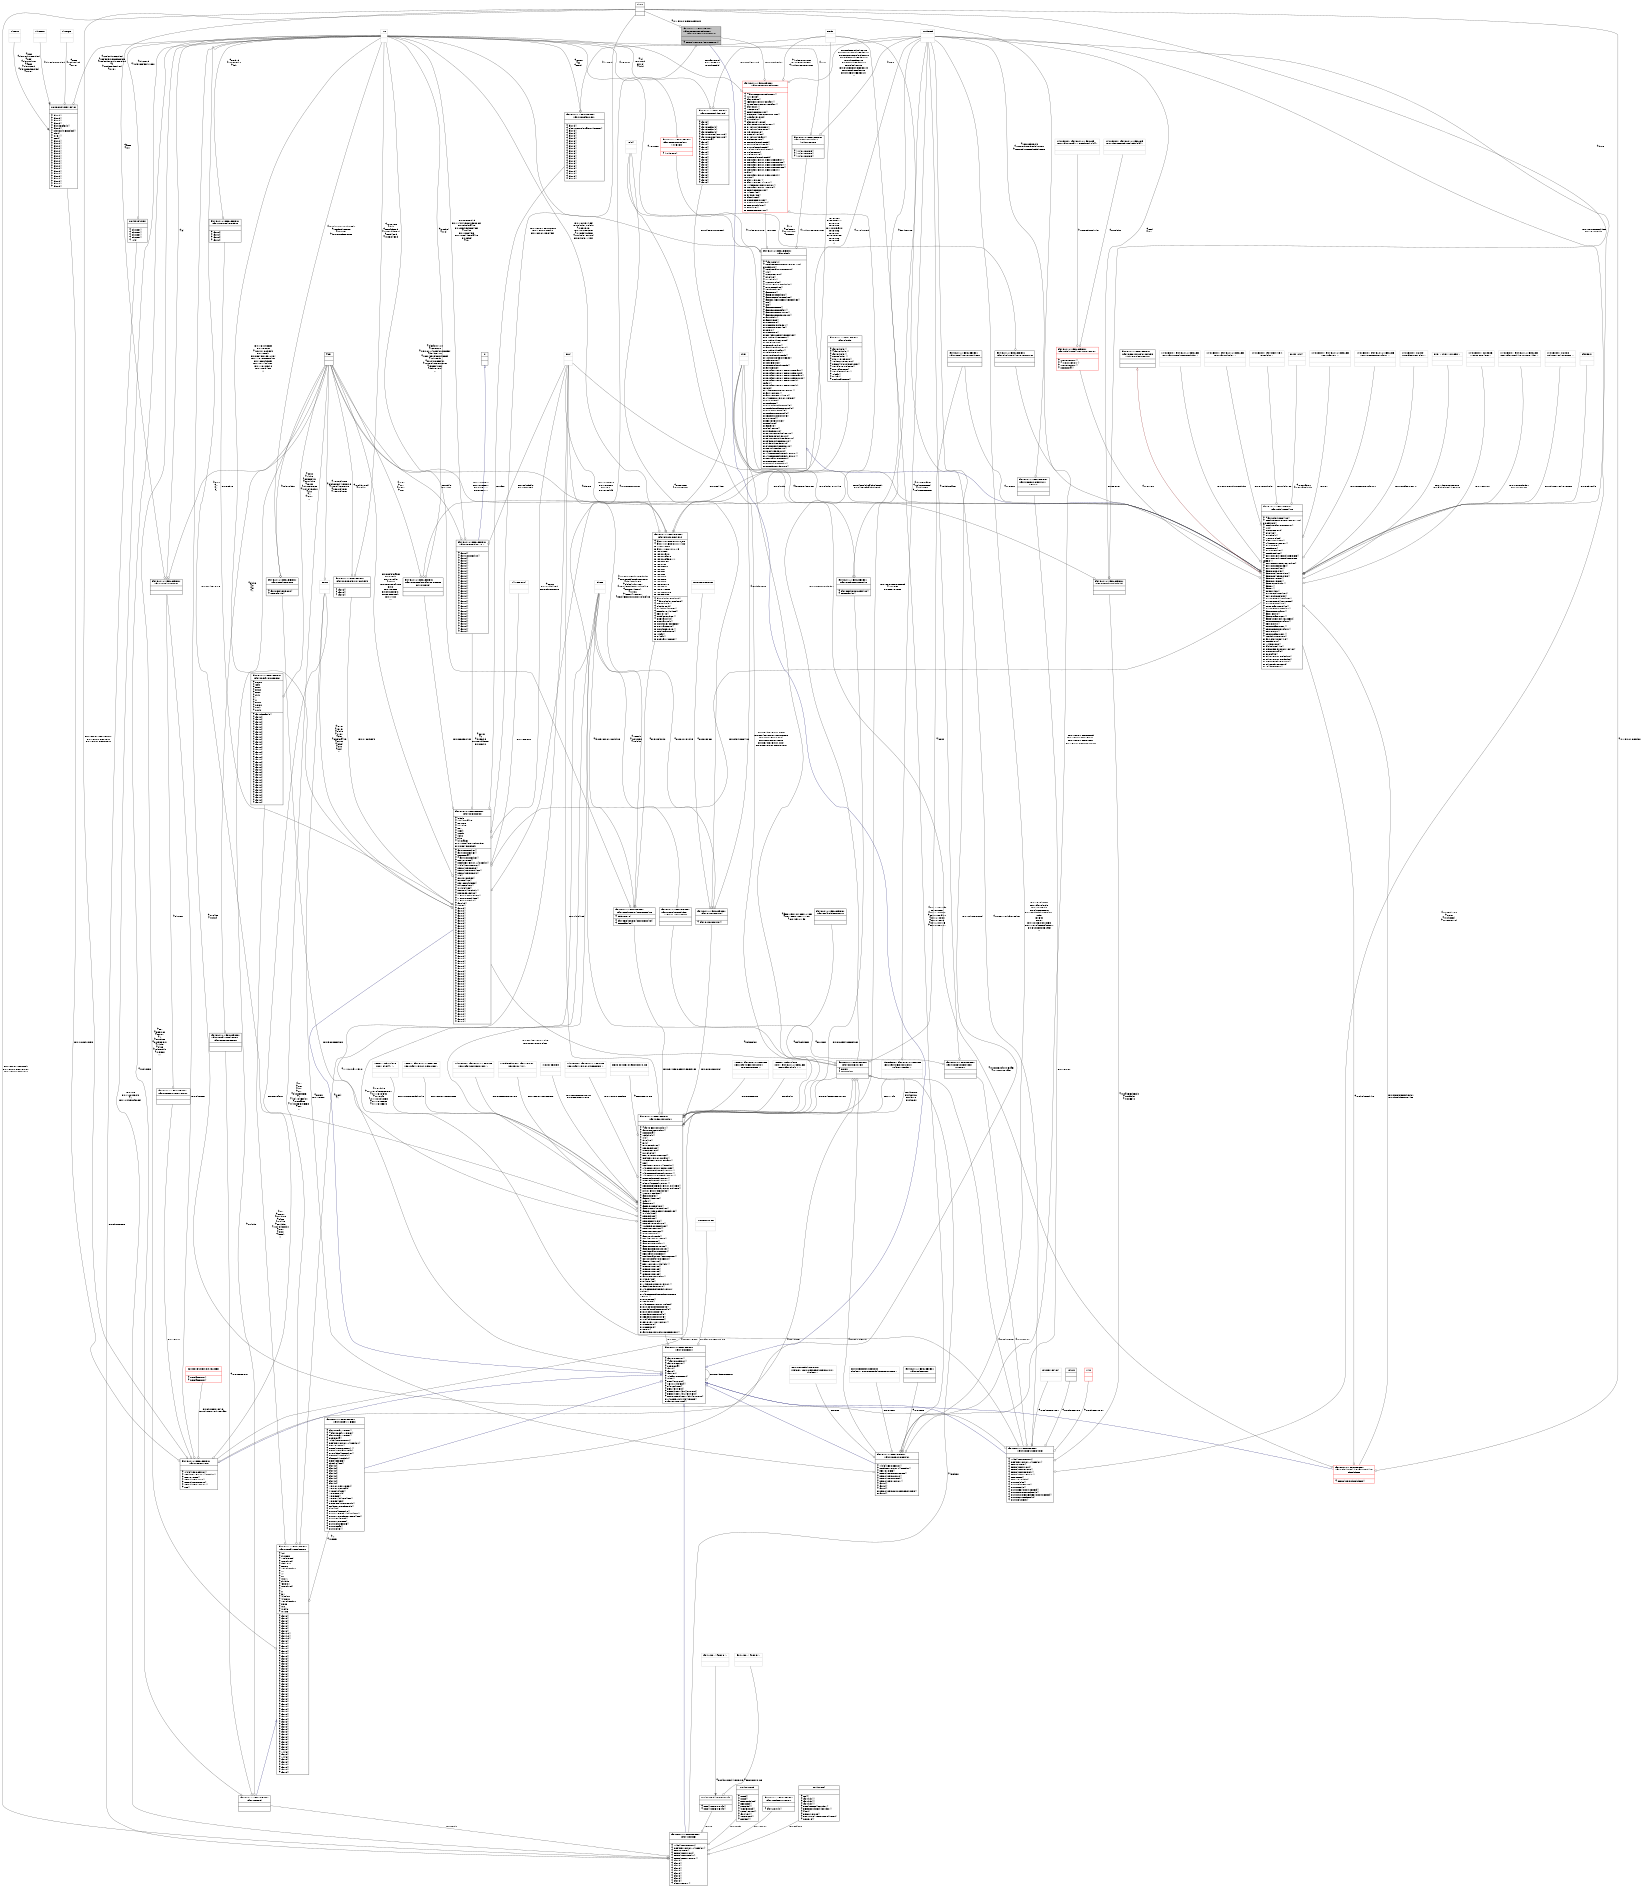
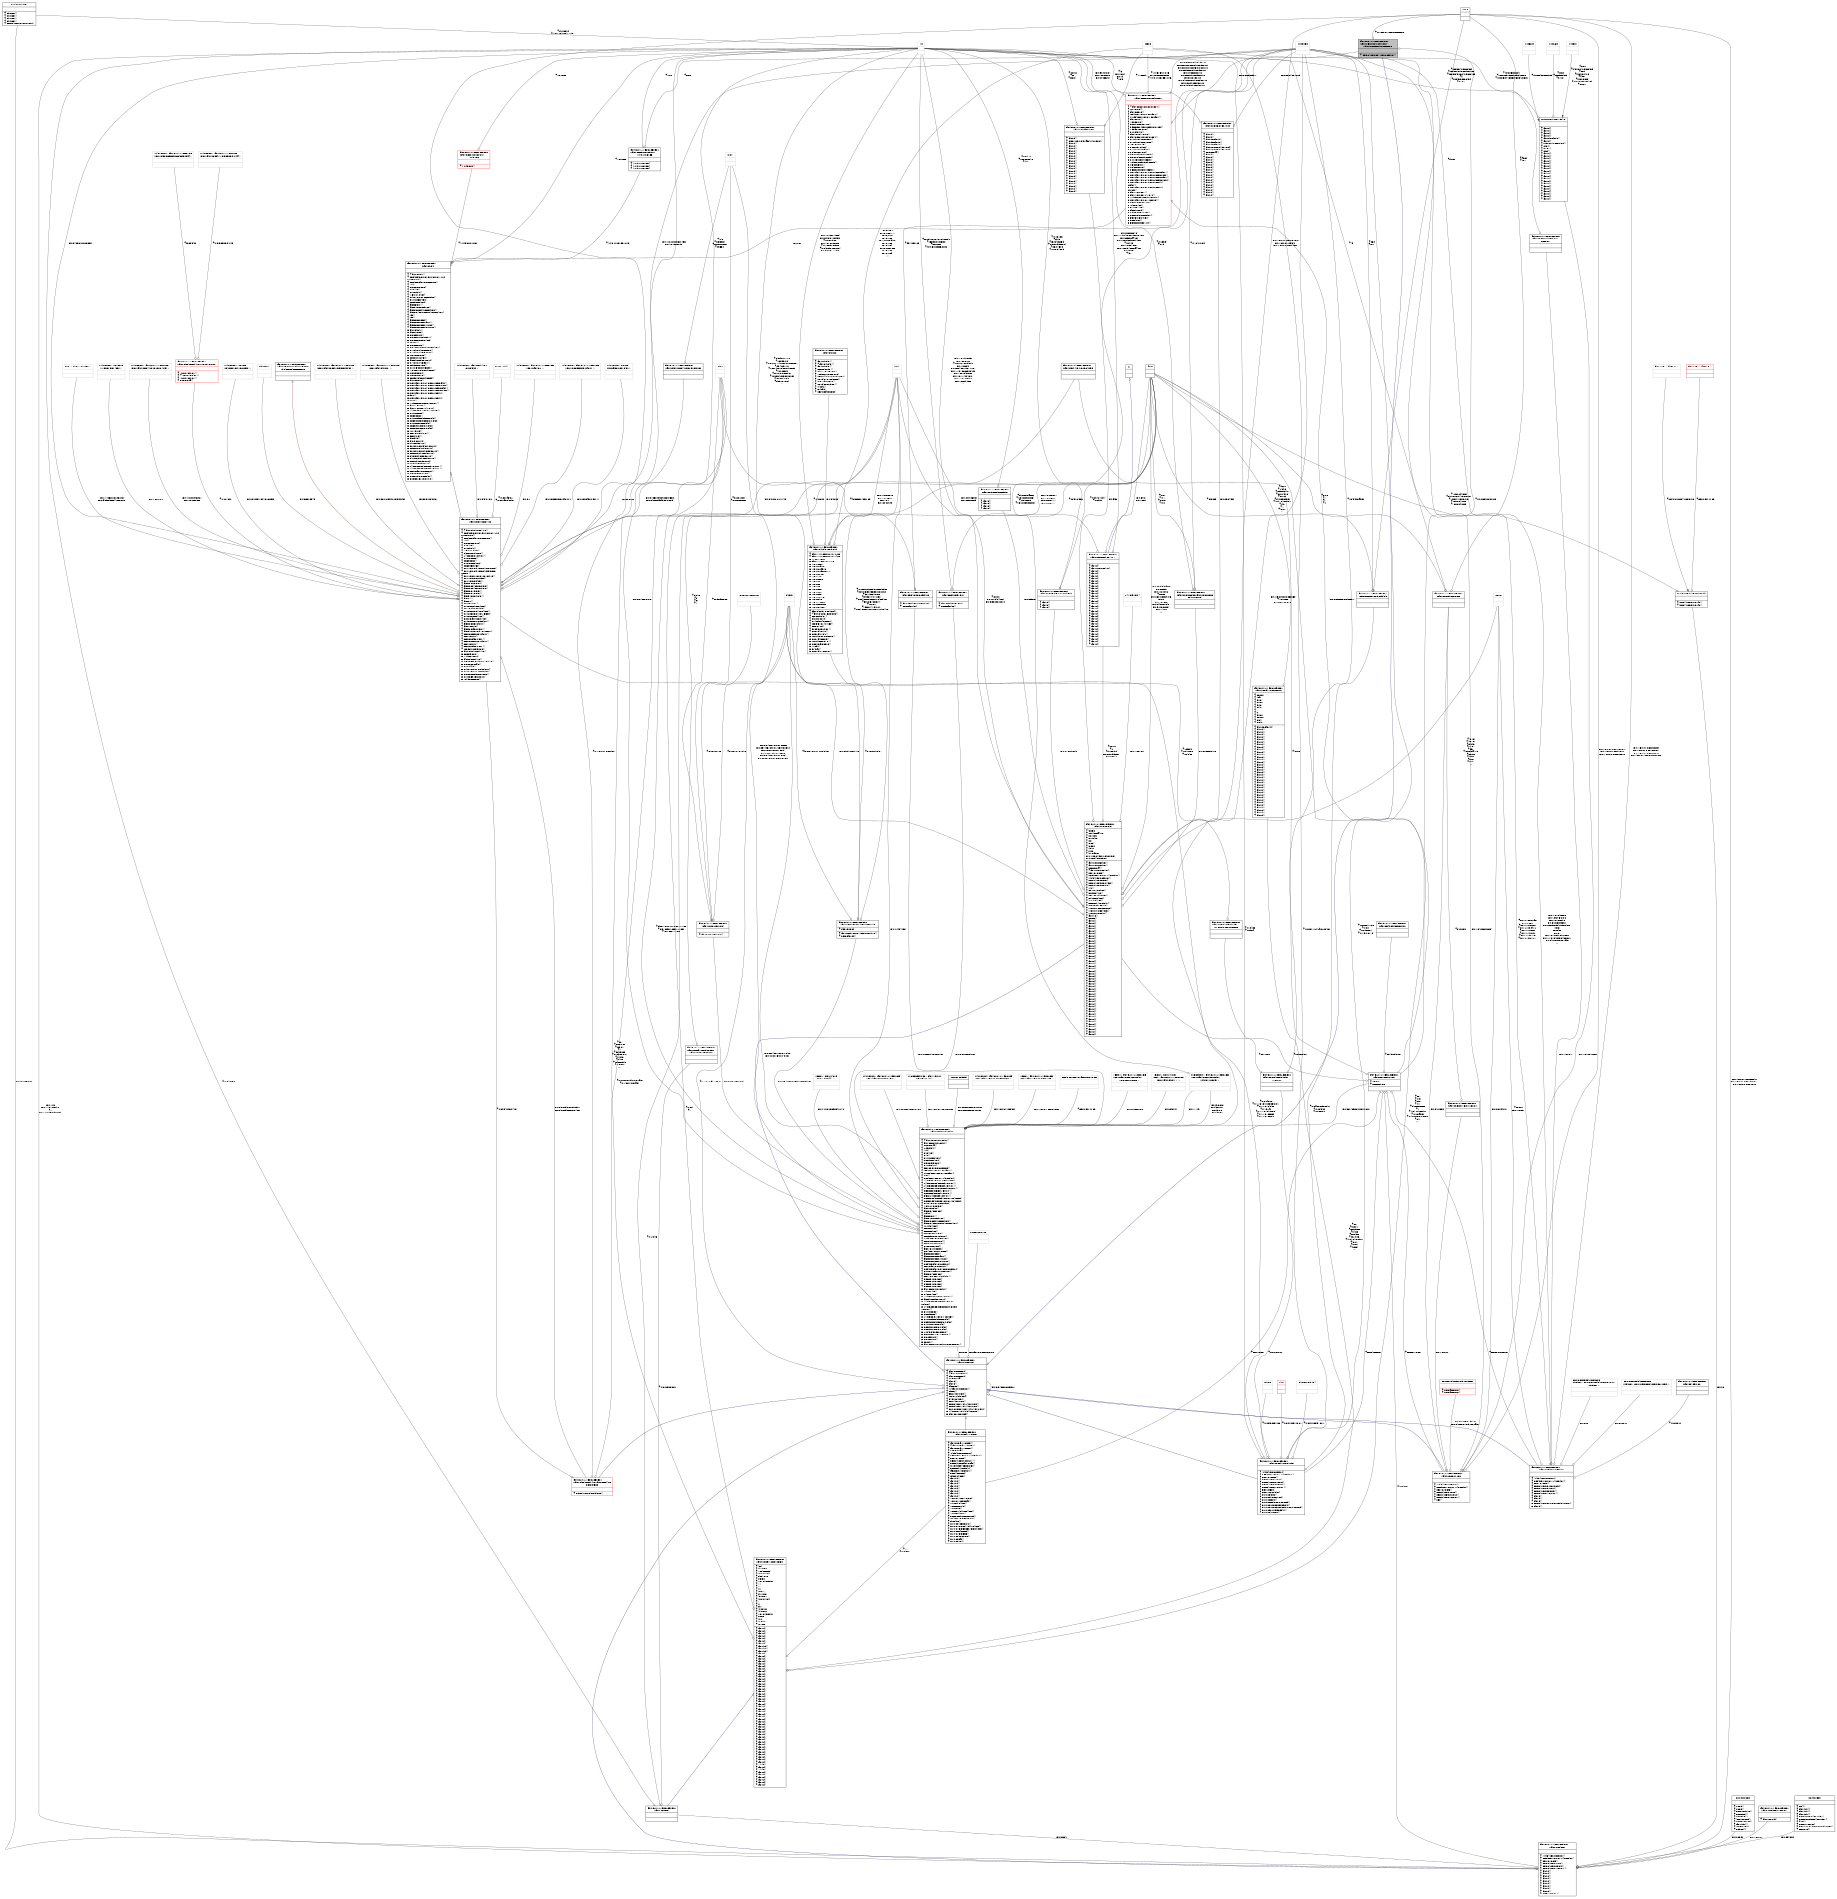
(161, 44) -> (476, 31)
(133, 240) -> (19, 23)
(327, 471) -> (1409, 501)
(551, 1069) -> (959, 1082)
(1071, 1375) -> (1268, 1387)
(748, 1660) -> (1700, 371)
